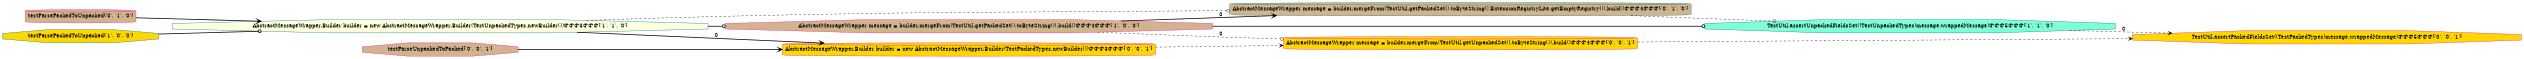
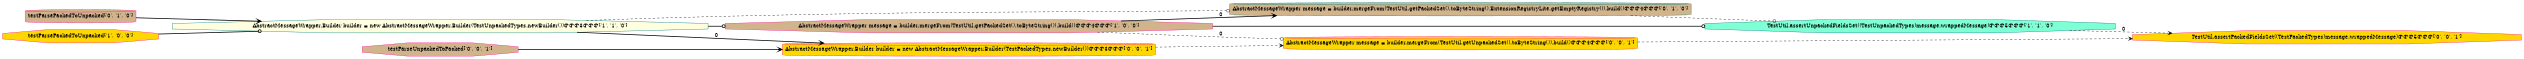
(81, 36) -> (81, 36)
